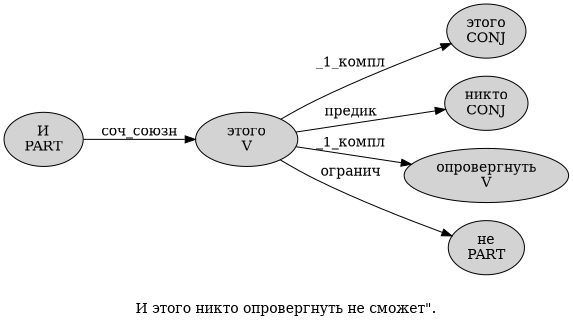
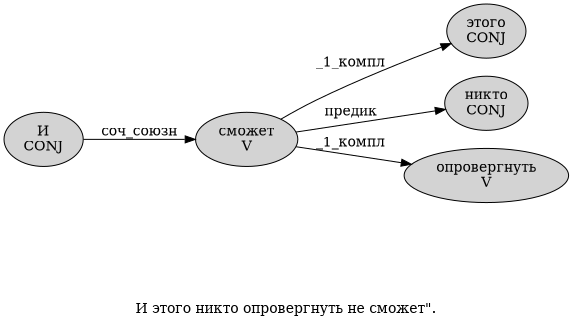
(44, 139) -> (44, 139)
(247, 139) -> (247, 139)
(486, 248) -> none
